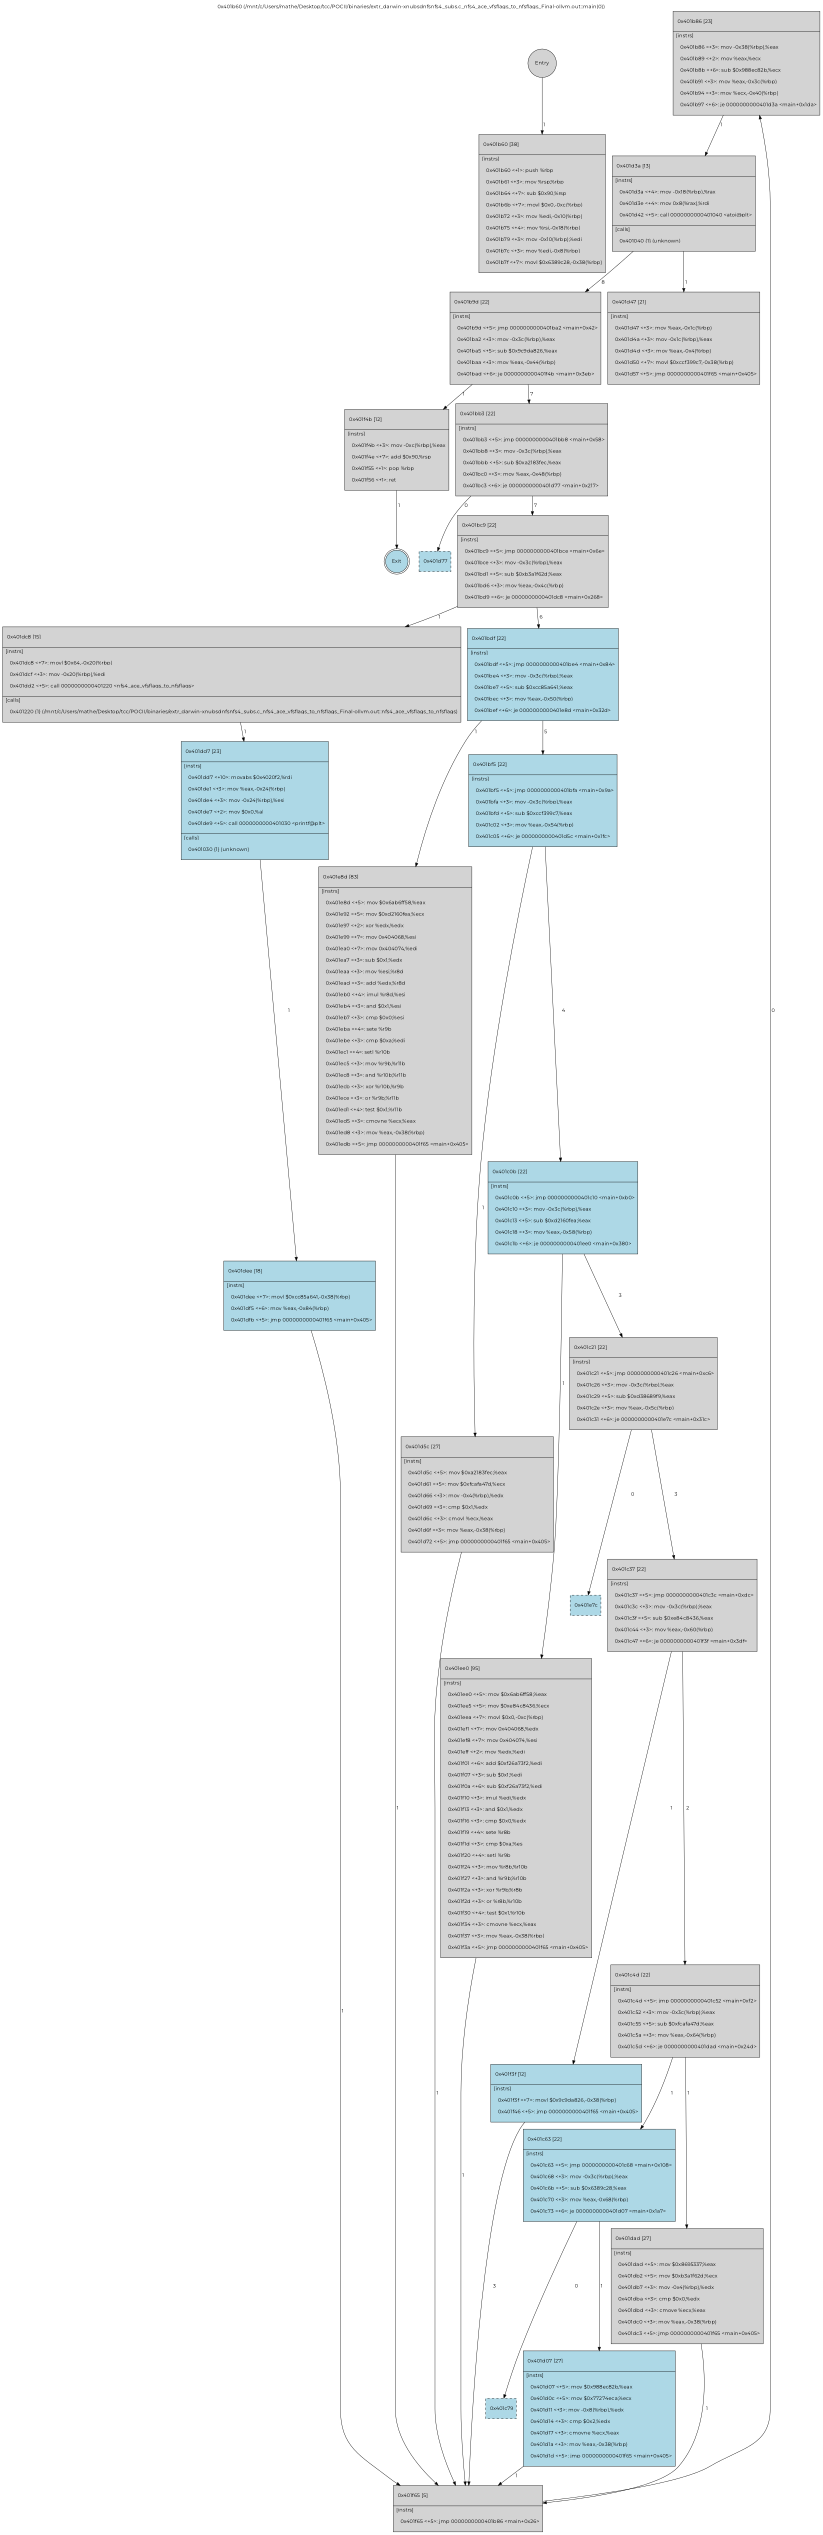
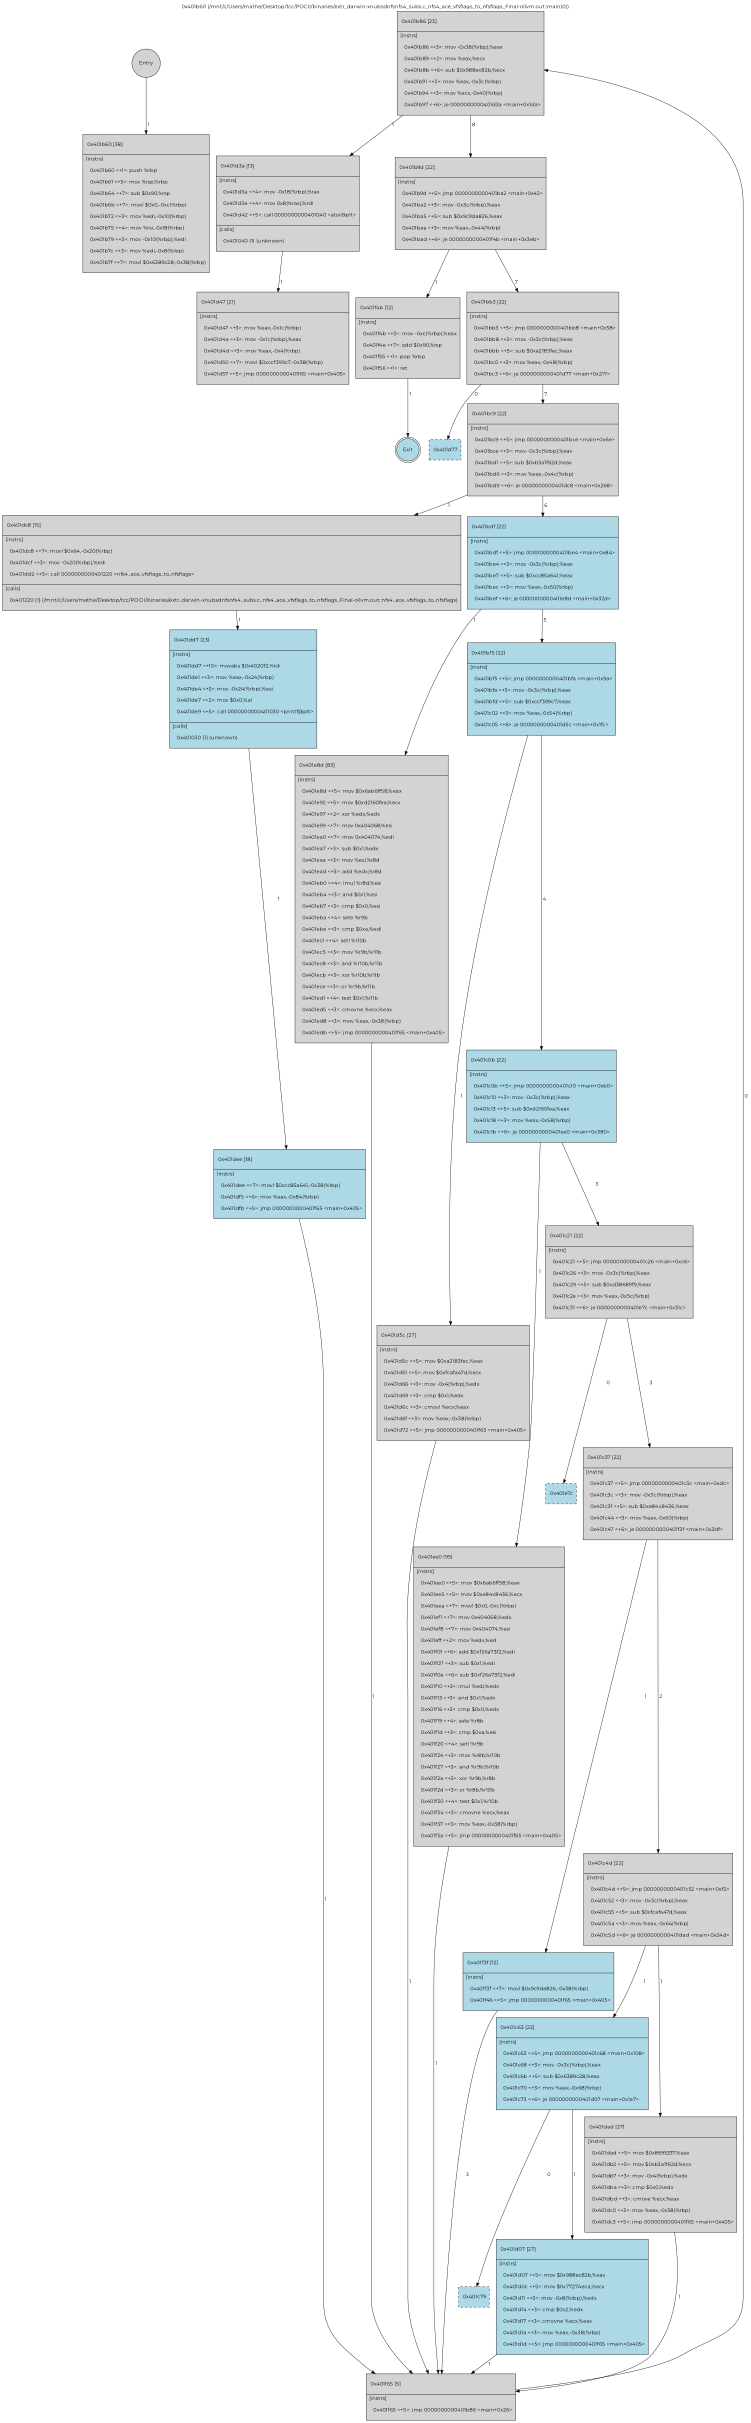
(611, 271) -> (471, 134)
